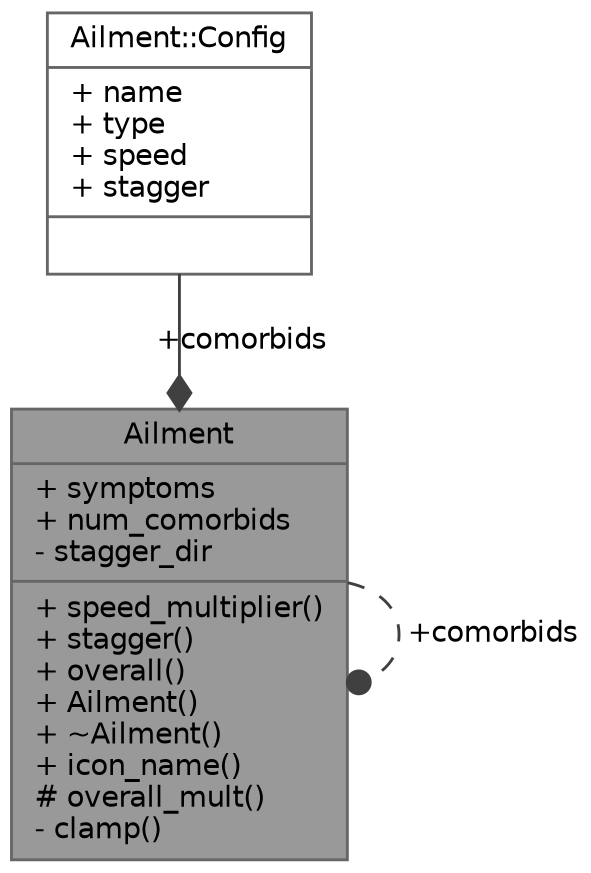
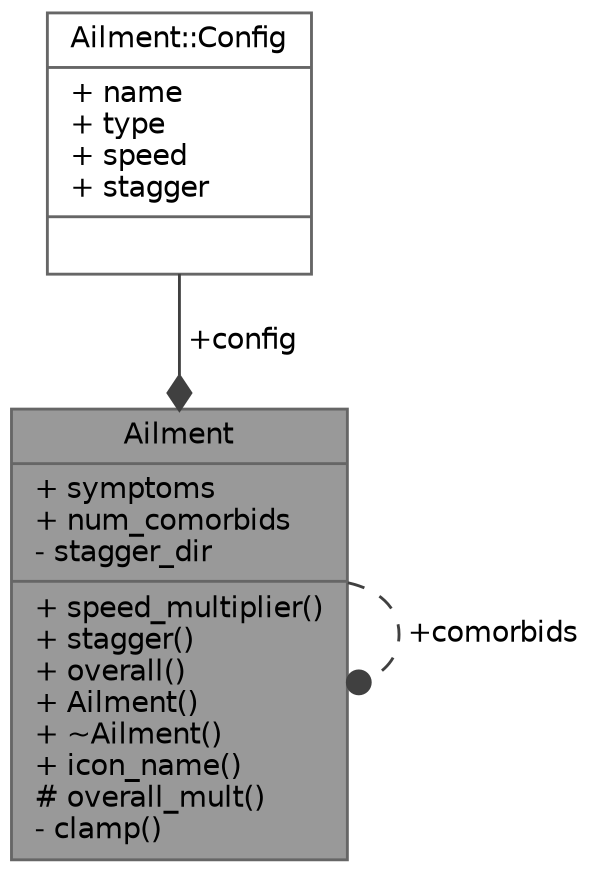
(238, 342) -> (238, 342)
